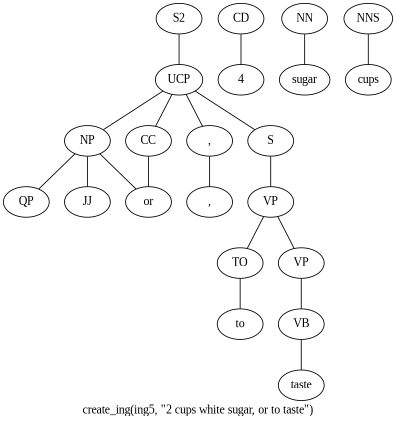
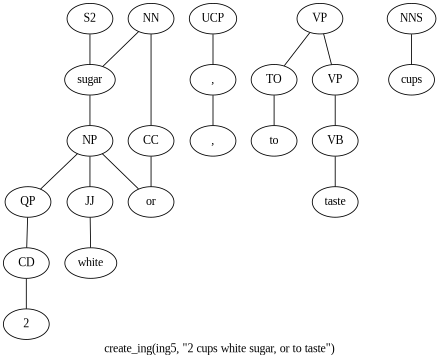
(179, 49) -> (90, 49)
(241, 80) -> (26, 324)
(133, 110) -> (90, 110)
(164, 110) -> (151, 80)
(271, 141) -> none
none -> (27, 233)
none -> (91, 263)
